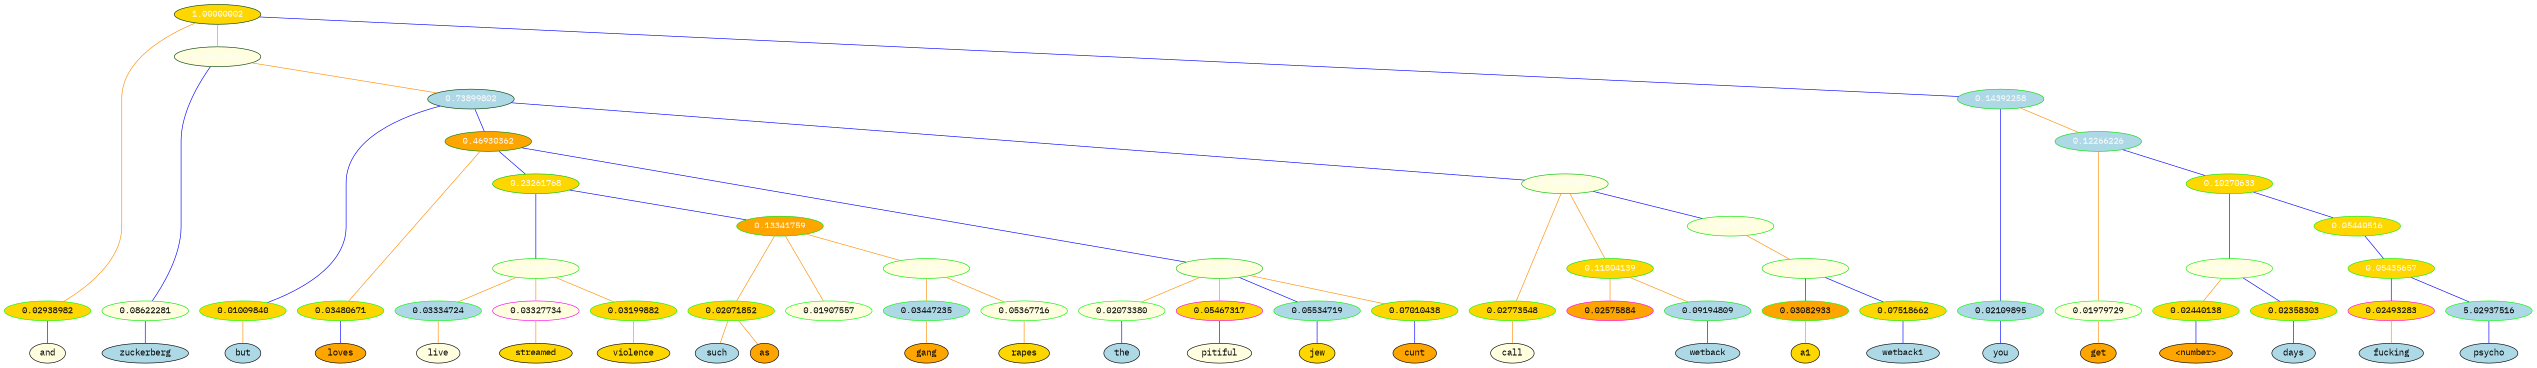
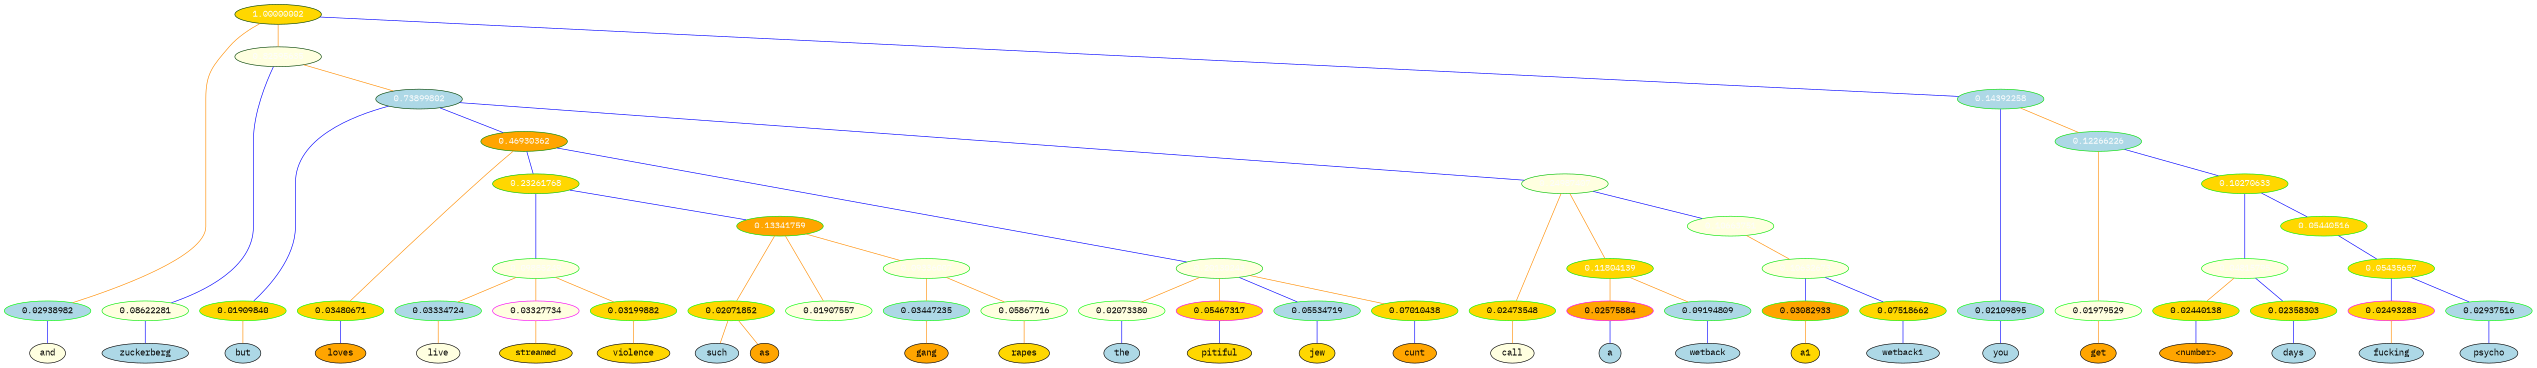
(48, 311) -> (48, 311)
(243, 311) -> (243, 311)
(1024, 311) -> (1024, 311)
(1512, 311) -> (1512, 311)
(2098, 311) -> (2098, 311)
(2489, 311) -> (2489, 311)
(1219, 353) -> (1219, 353)
none -> (1610, 353)
